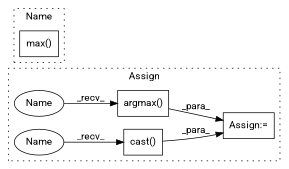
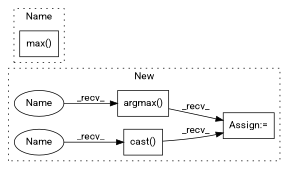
(144, 76) -> (144, 76)
(196, 107) -> (196, 107)
(196, 130) -> (196, 130)
